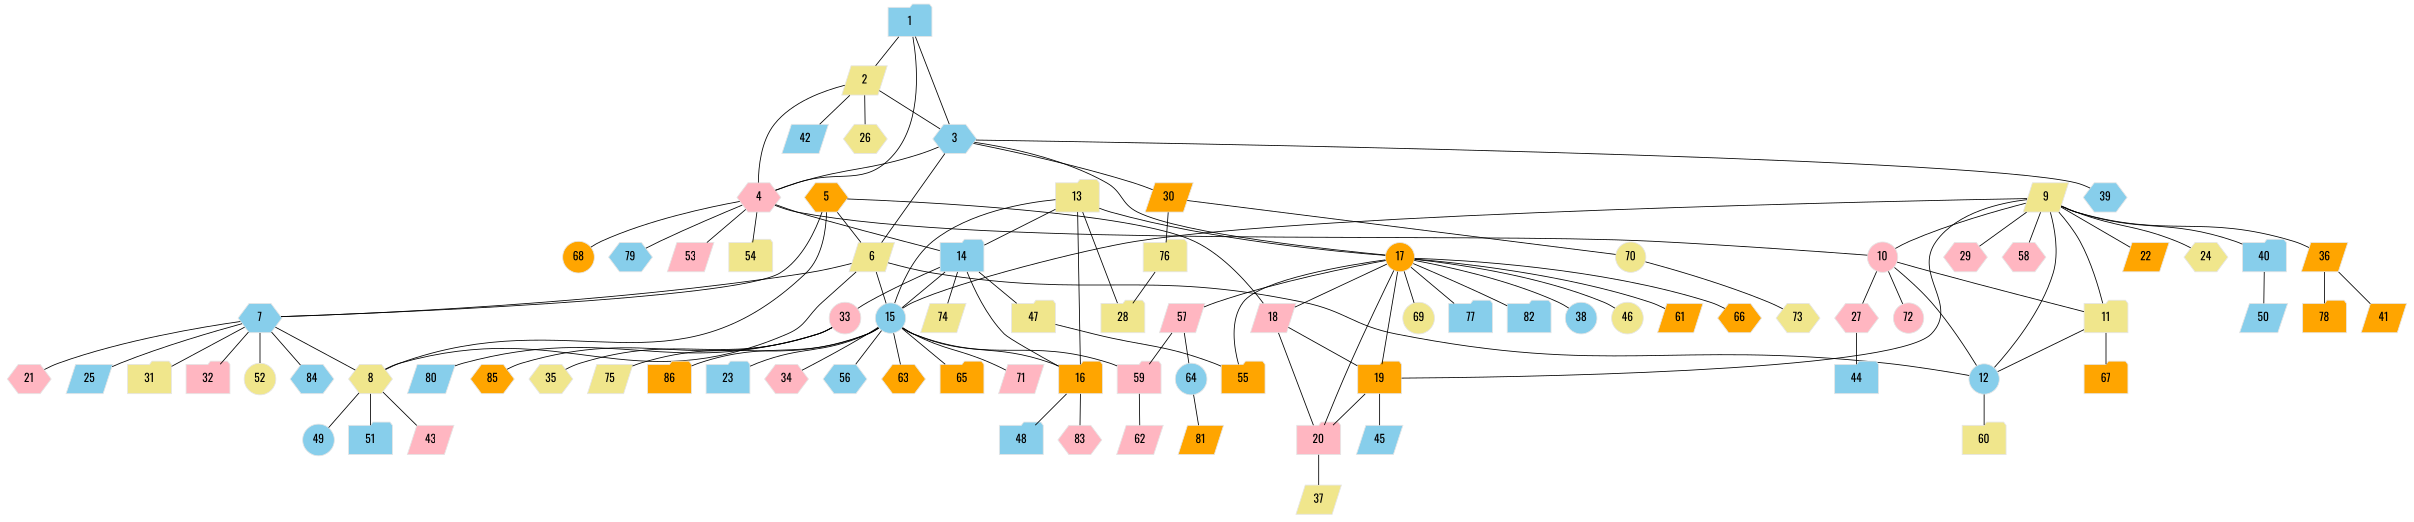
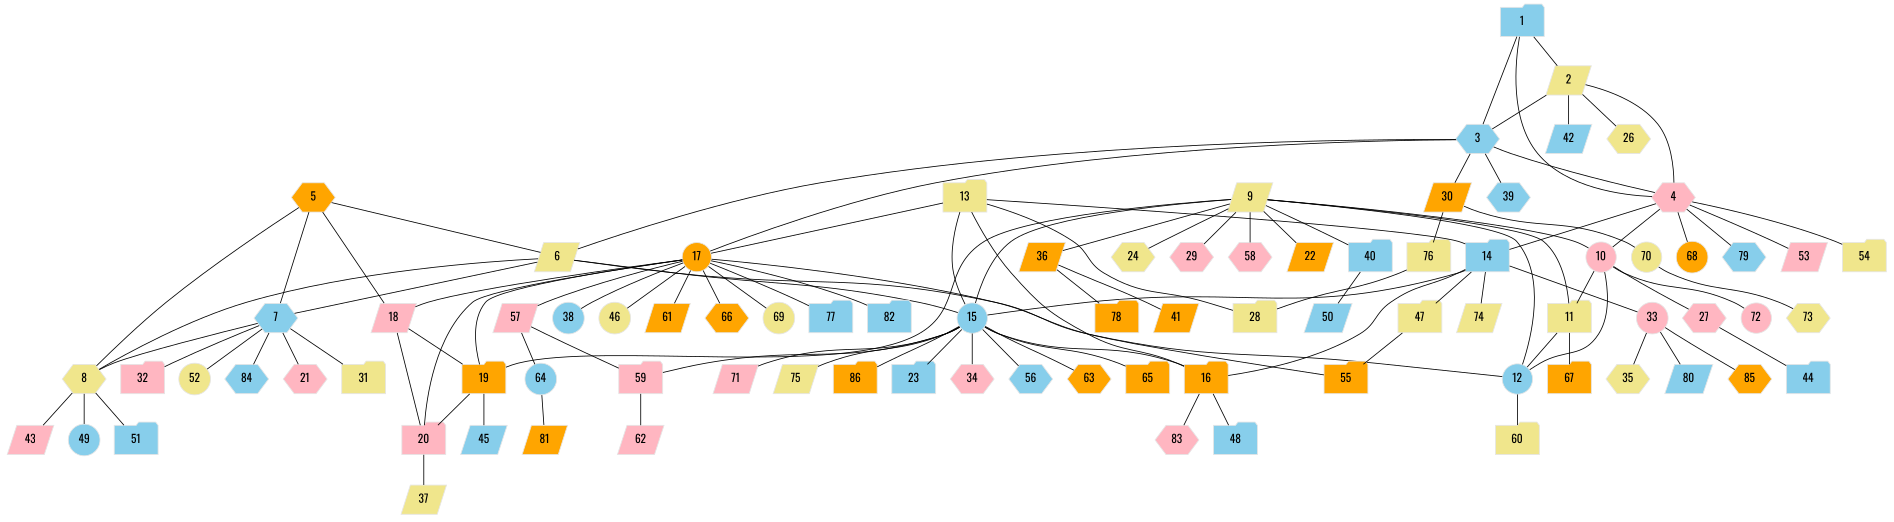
(89, 379) -> none
